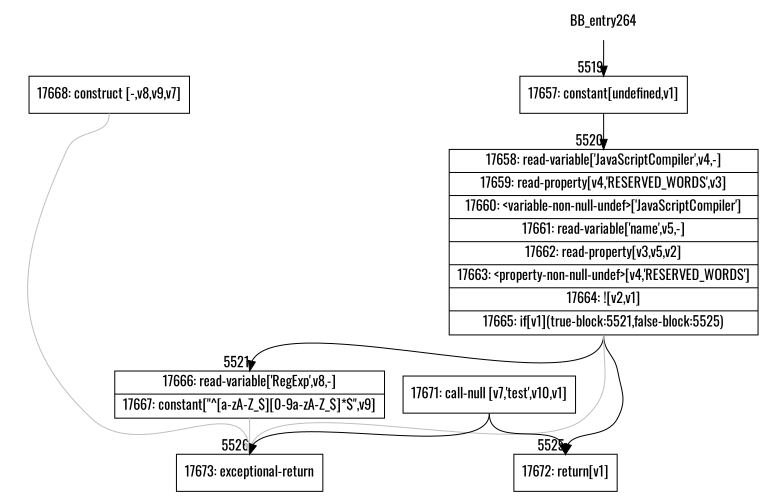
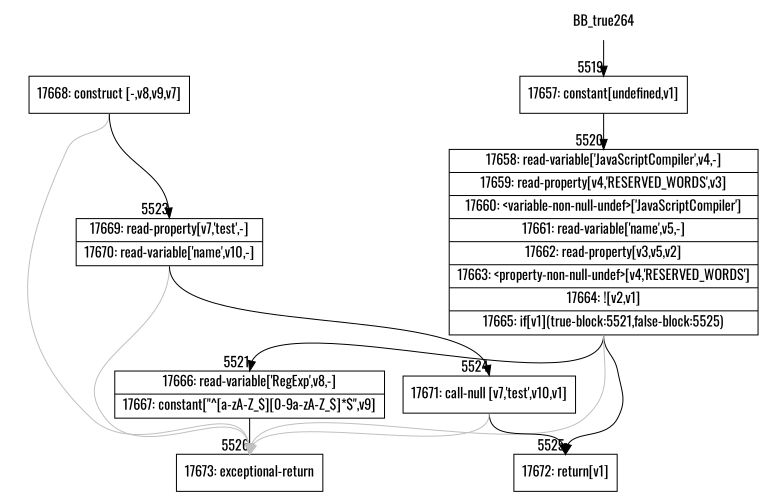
(604, 22) -> (604, 22)
none -> (169, 242)
(250, 431) -> (250, 431)
(374, 434) -> (374, 434)
